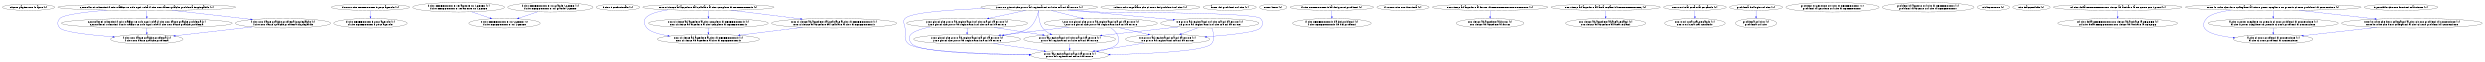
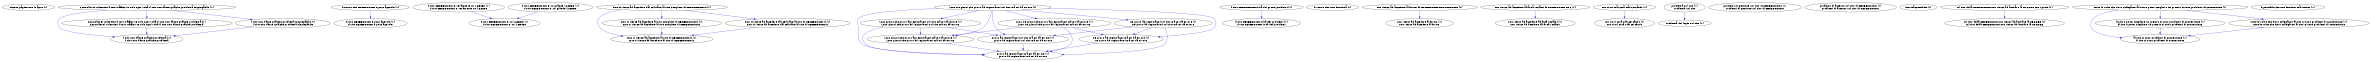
(618, 7) -> none
(1150, 7) -> none
(1230, 7) -> none
(1273, 7) -> none
(1993, 7) -> none
(1756, 14) -> (1685, 15)
